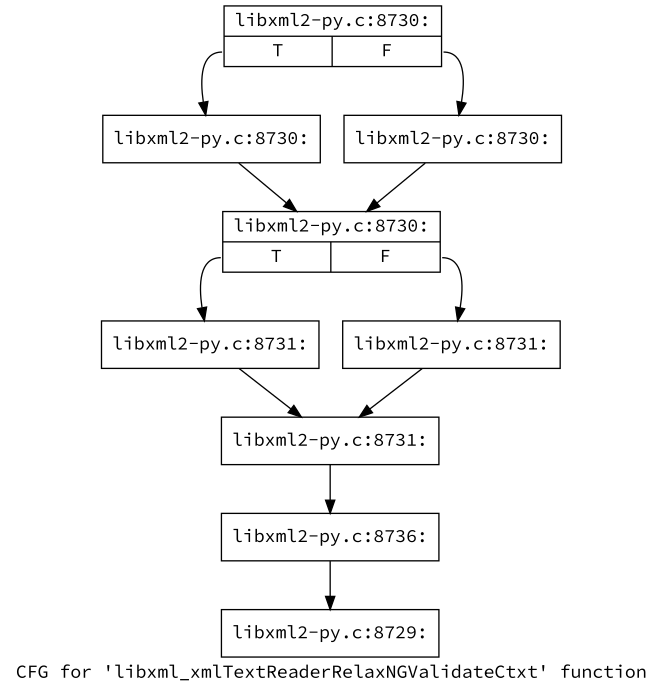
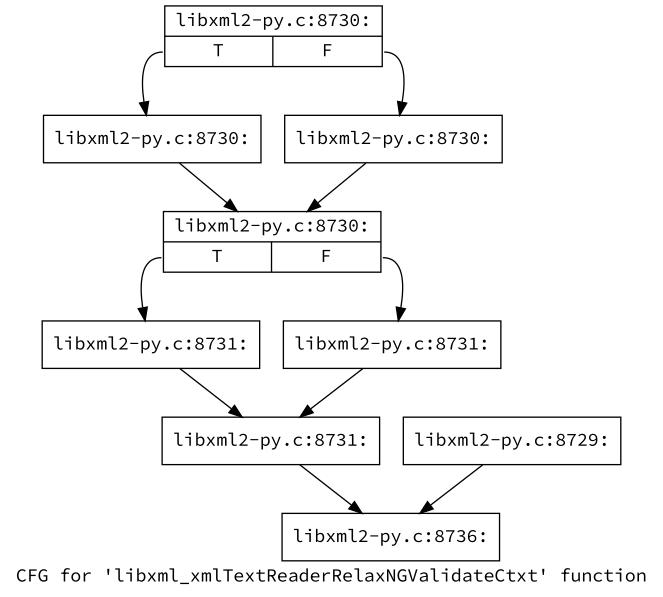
(330, 579) -> (457, 485)
